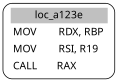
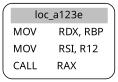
(56, 49) -> (56, 49)
